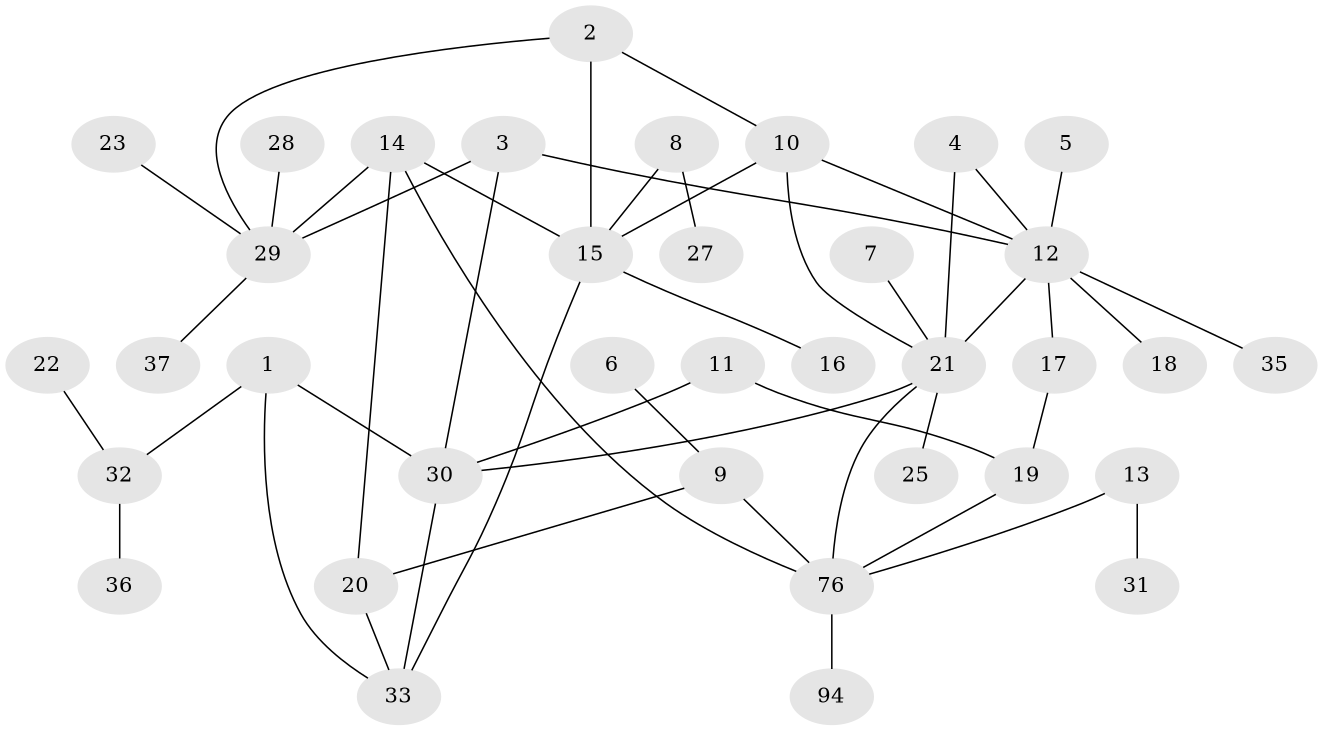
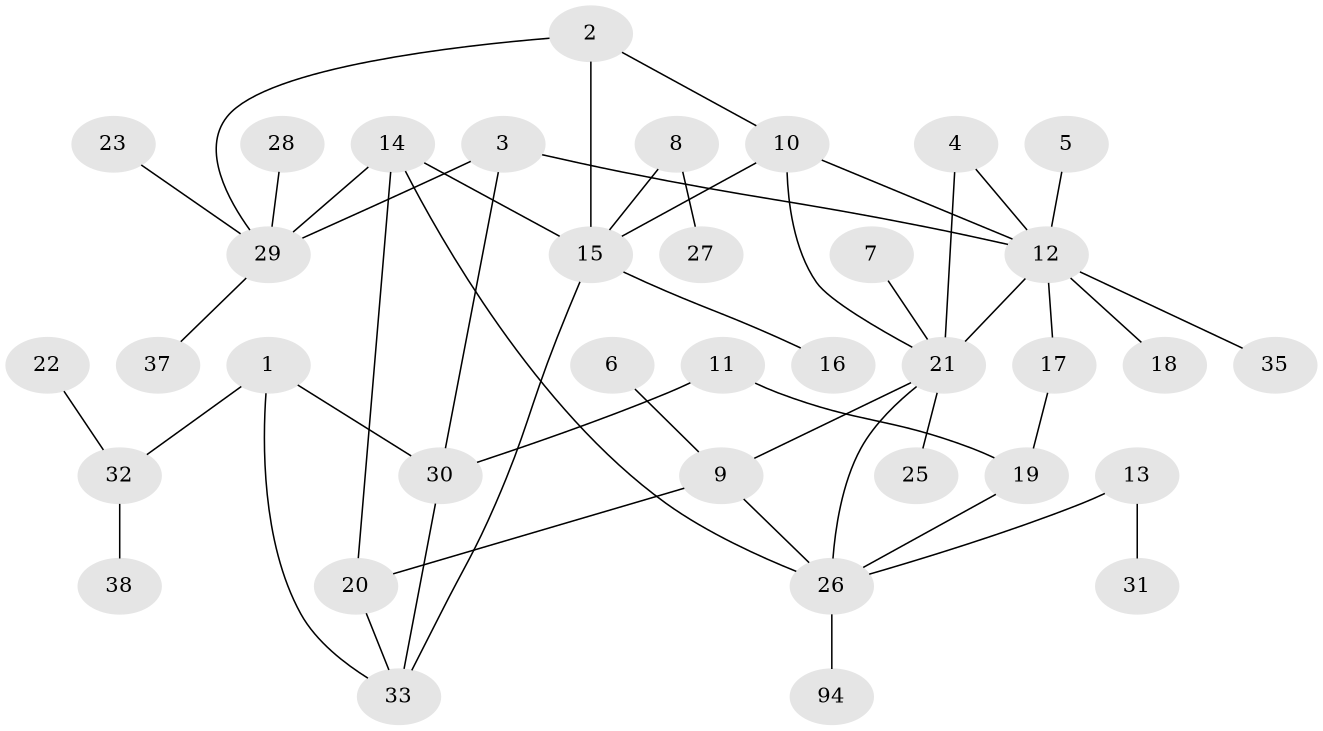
(699, 439) -> (833, 420)
(120, 586) -> (120, 586)
(832, 586) -> (832, 586)
